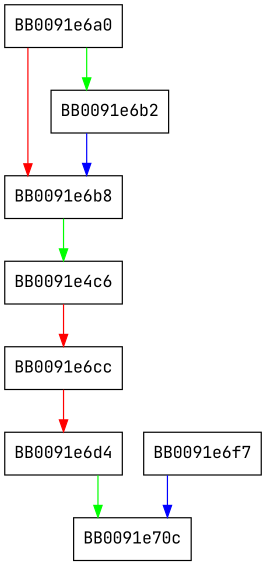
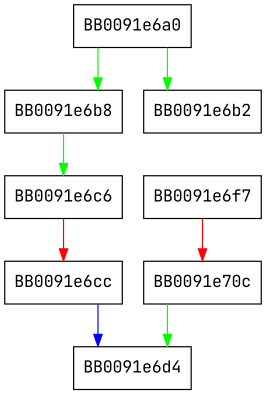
(28, 106) -> (98, 63)
(87, 148) -> none
(64, 283) -> (64, 197)
(64, 405) -> (98, 319)
(98, 490) -> (167, 319)
(167, 490) -> (202, 234)
